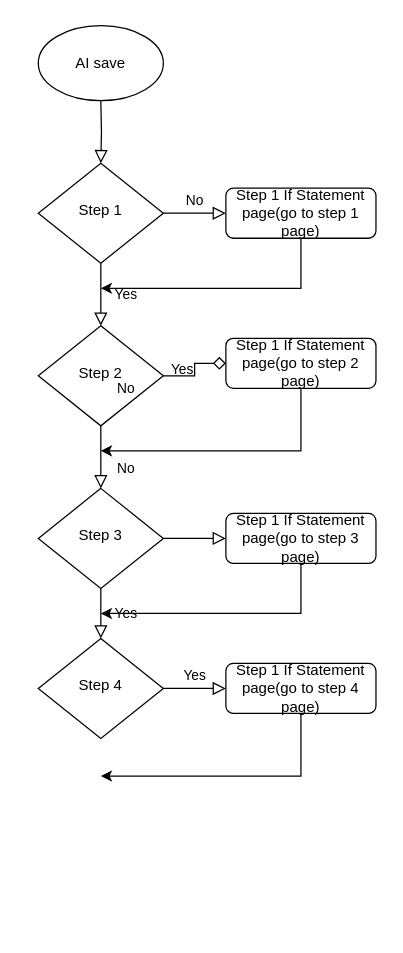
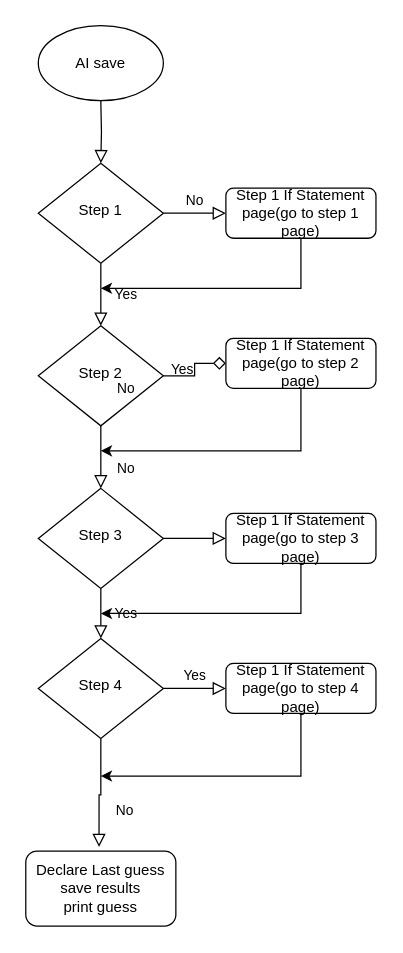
none -> (101, 786)
none -> (101, 888)
